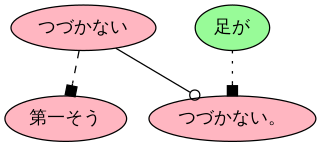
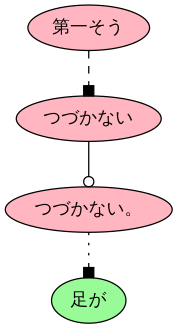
(76, 67) -> (89, 67)
(232, 67) -> (89, 249)
